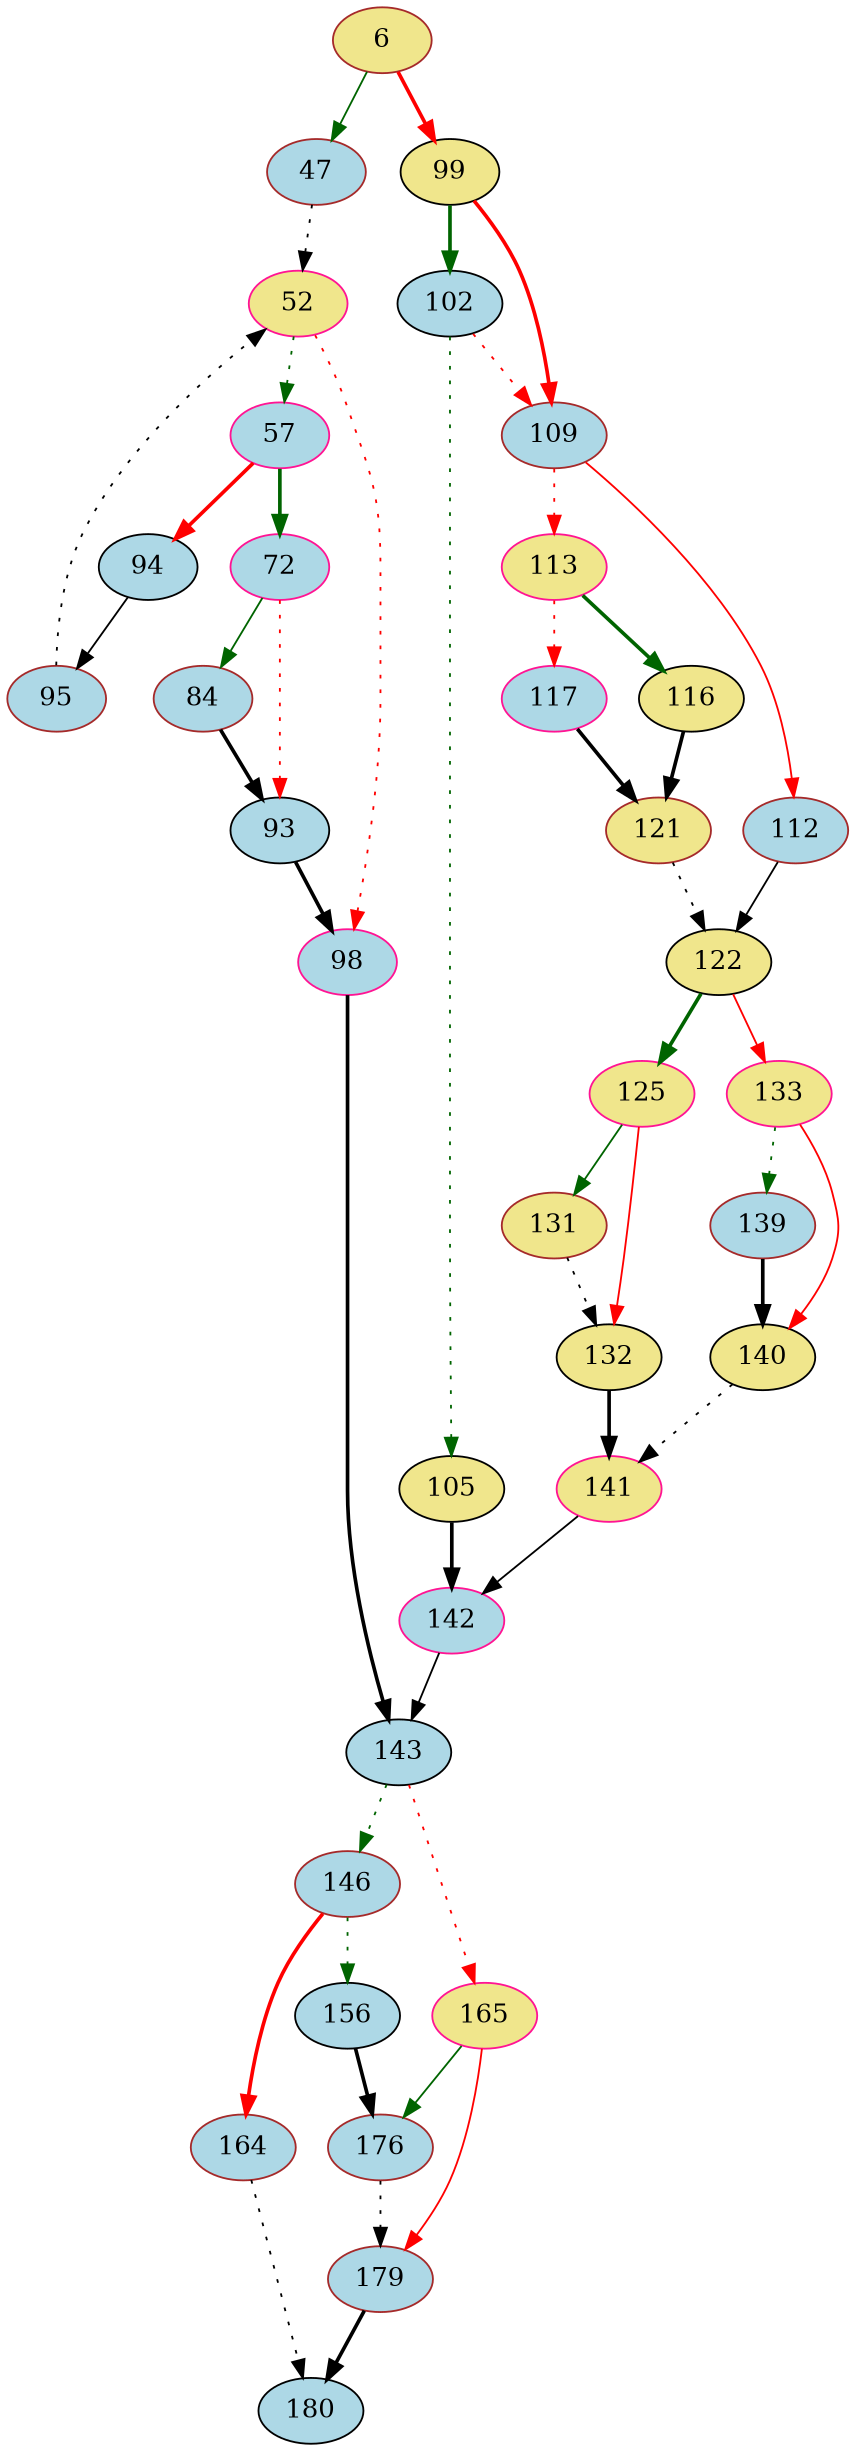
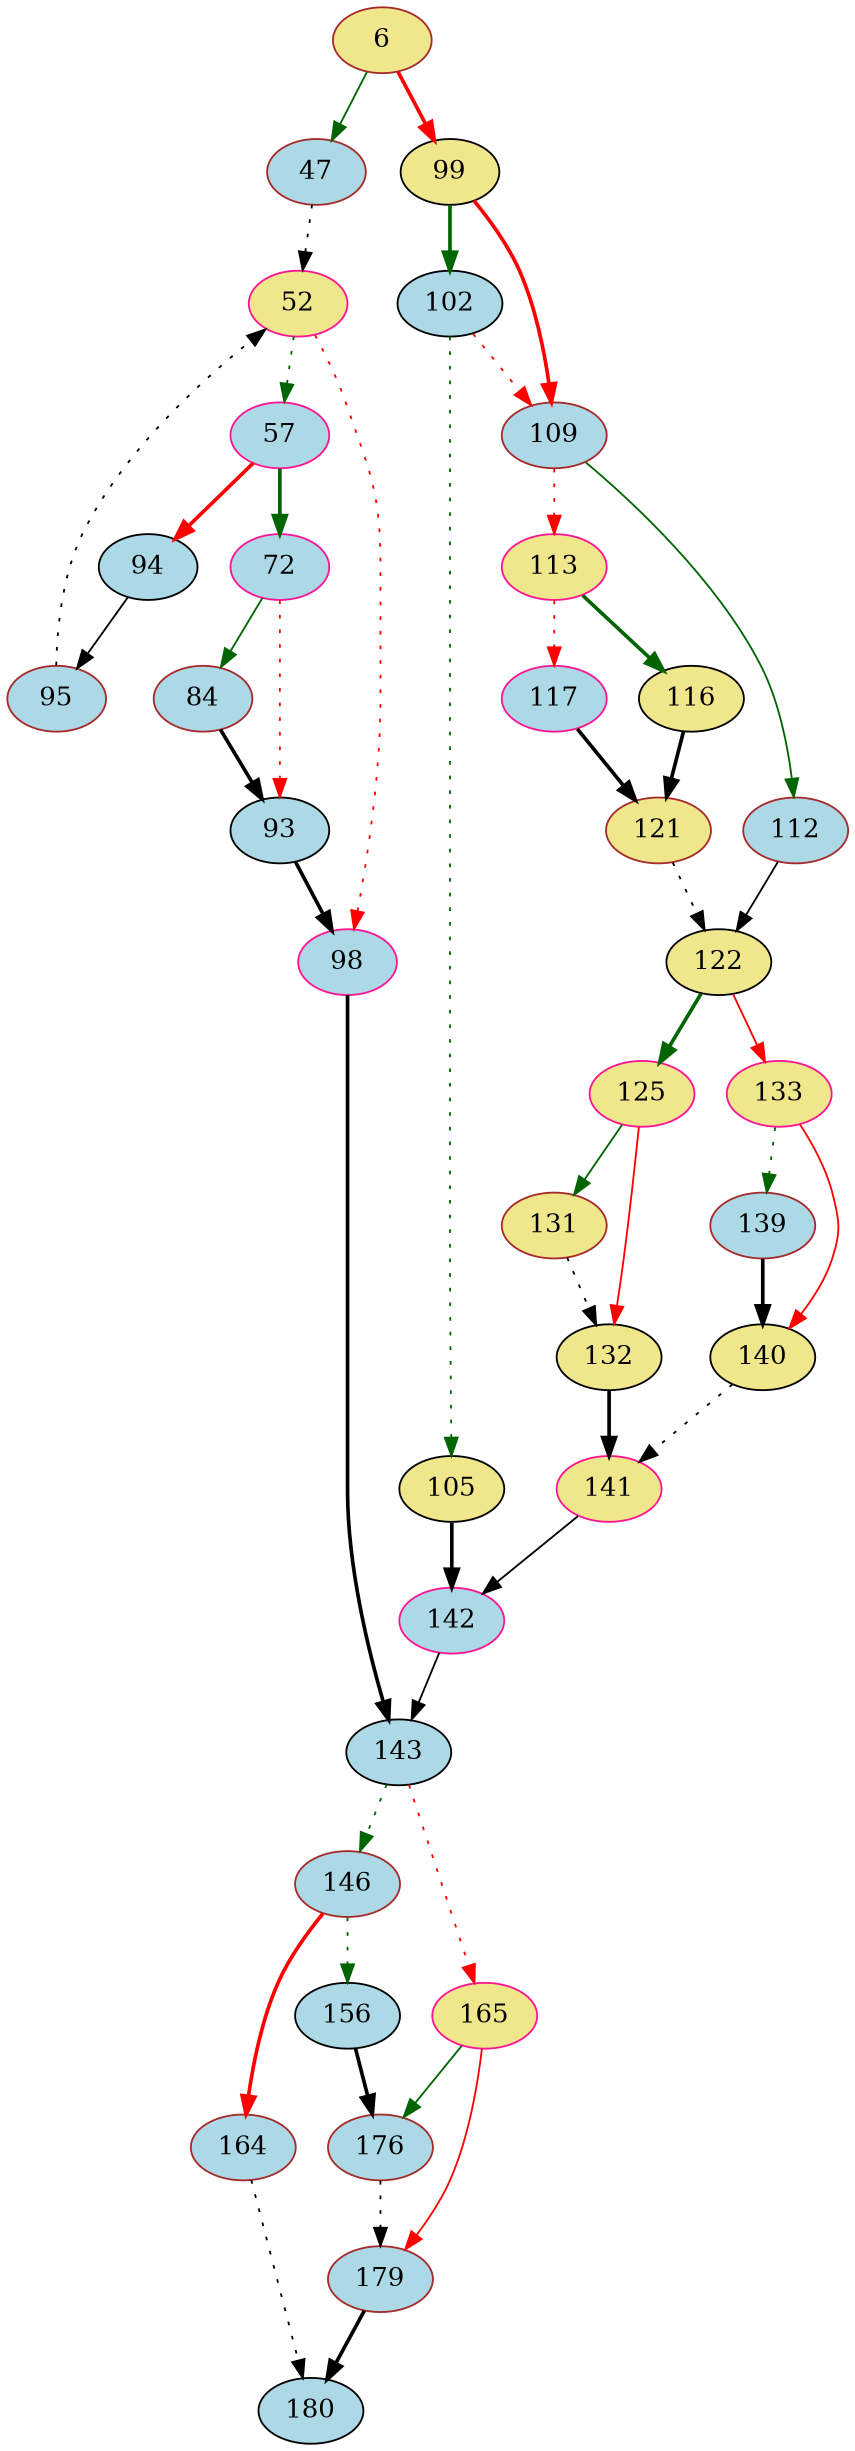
(720, 601) -> (720, 601)
